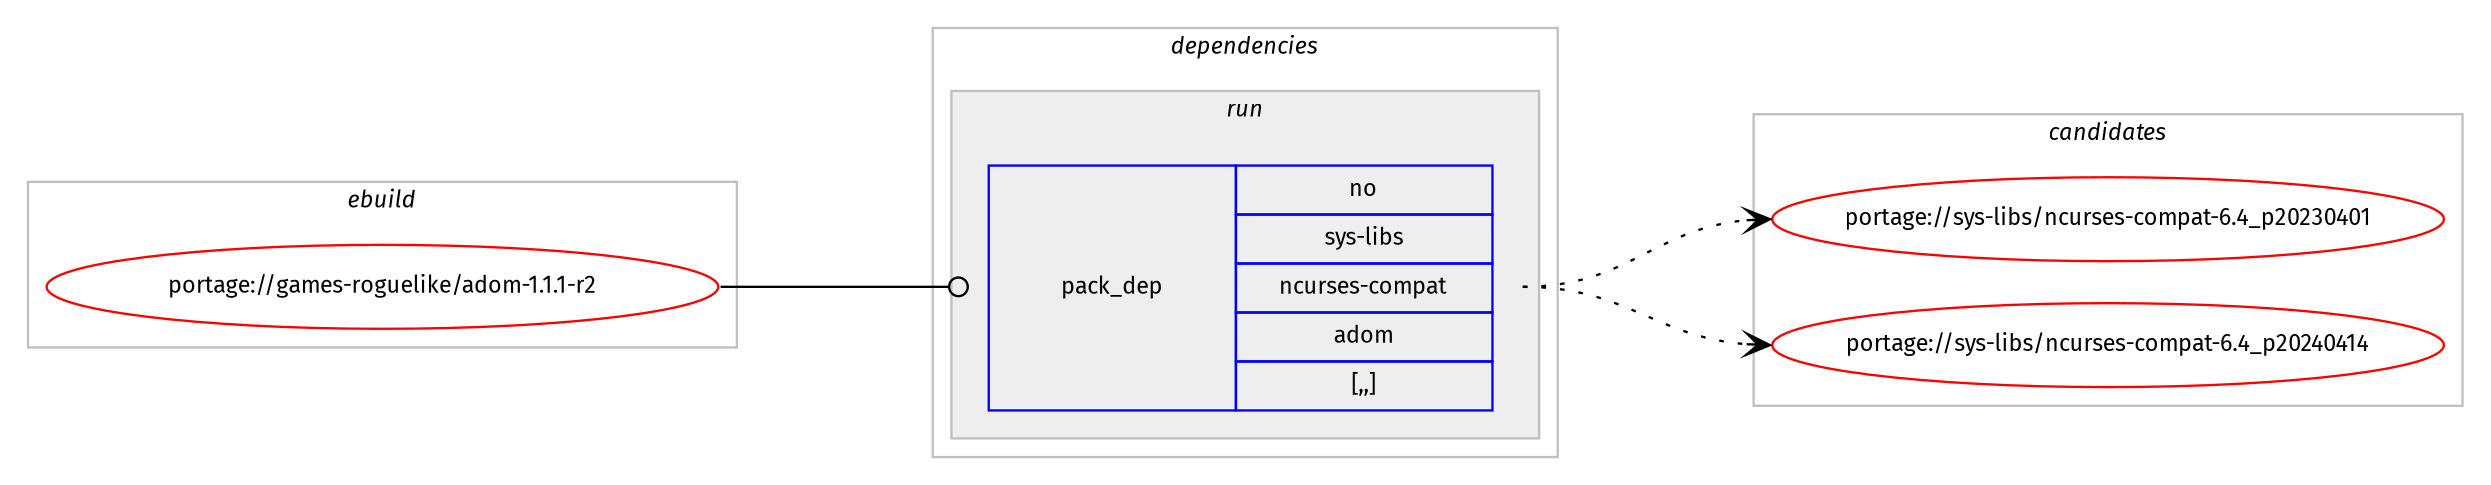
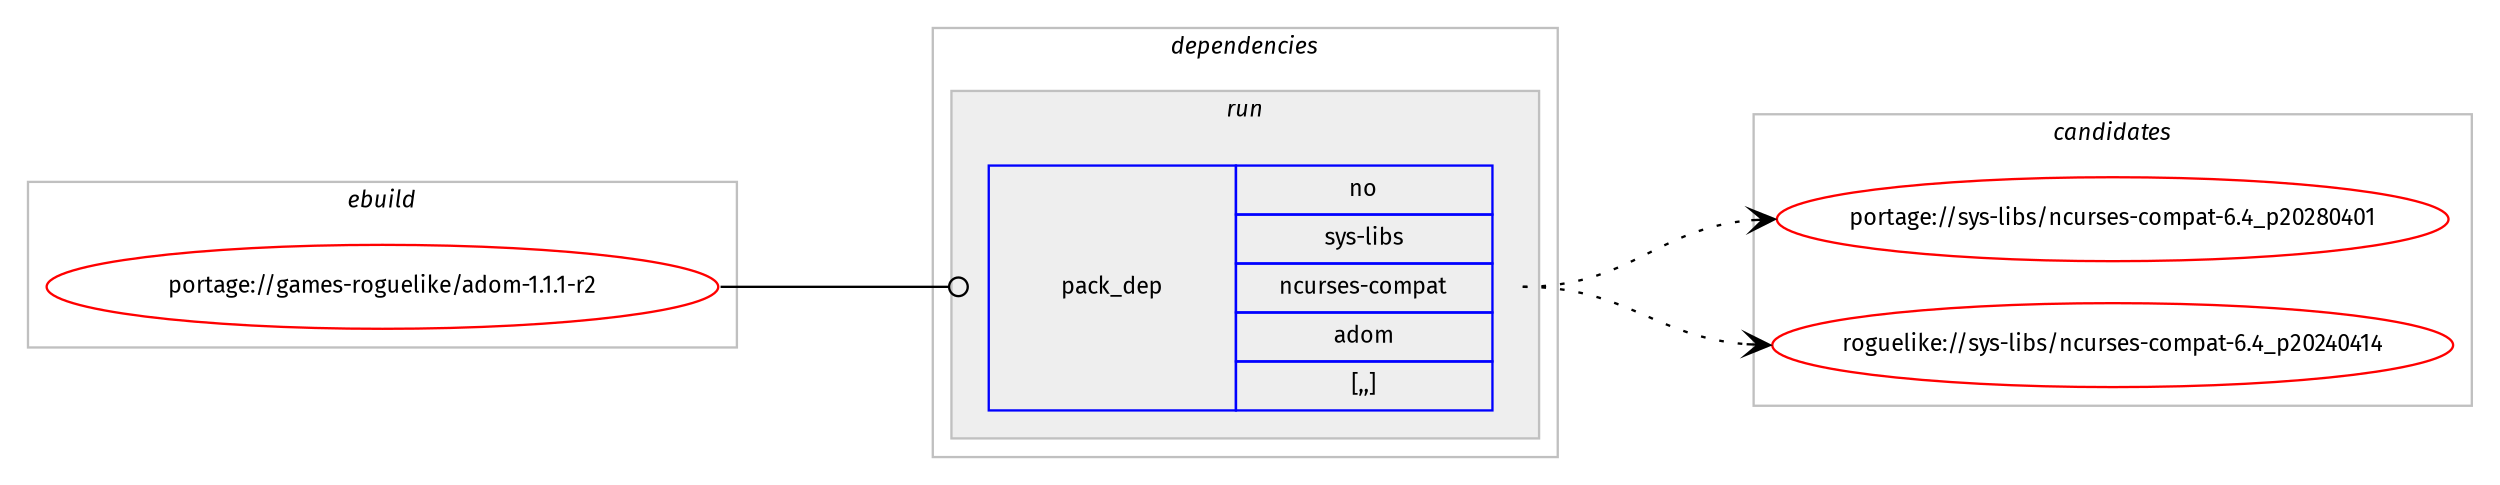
(2108, 219) -> (2113, 219)
(2108, 345) -> (2113, 345)
